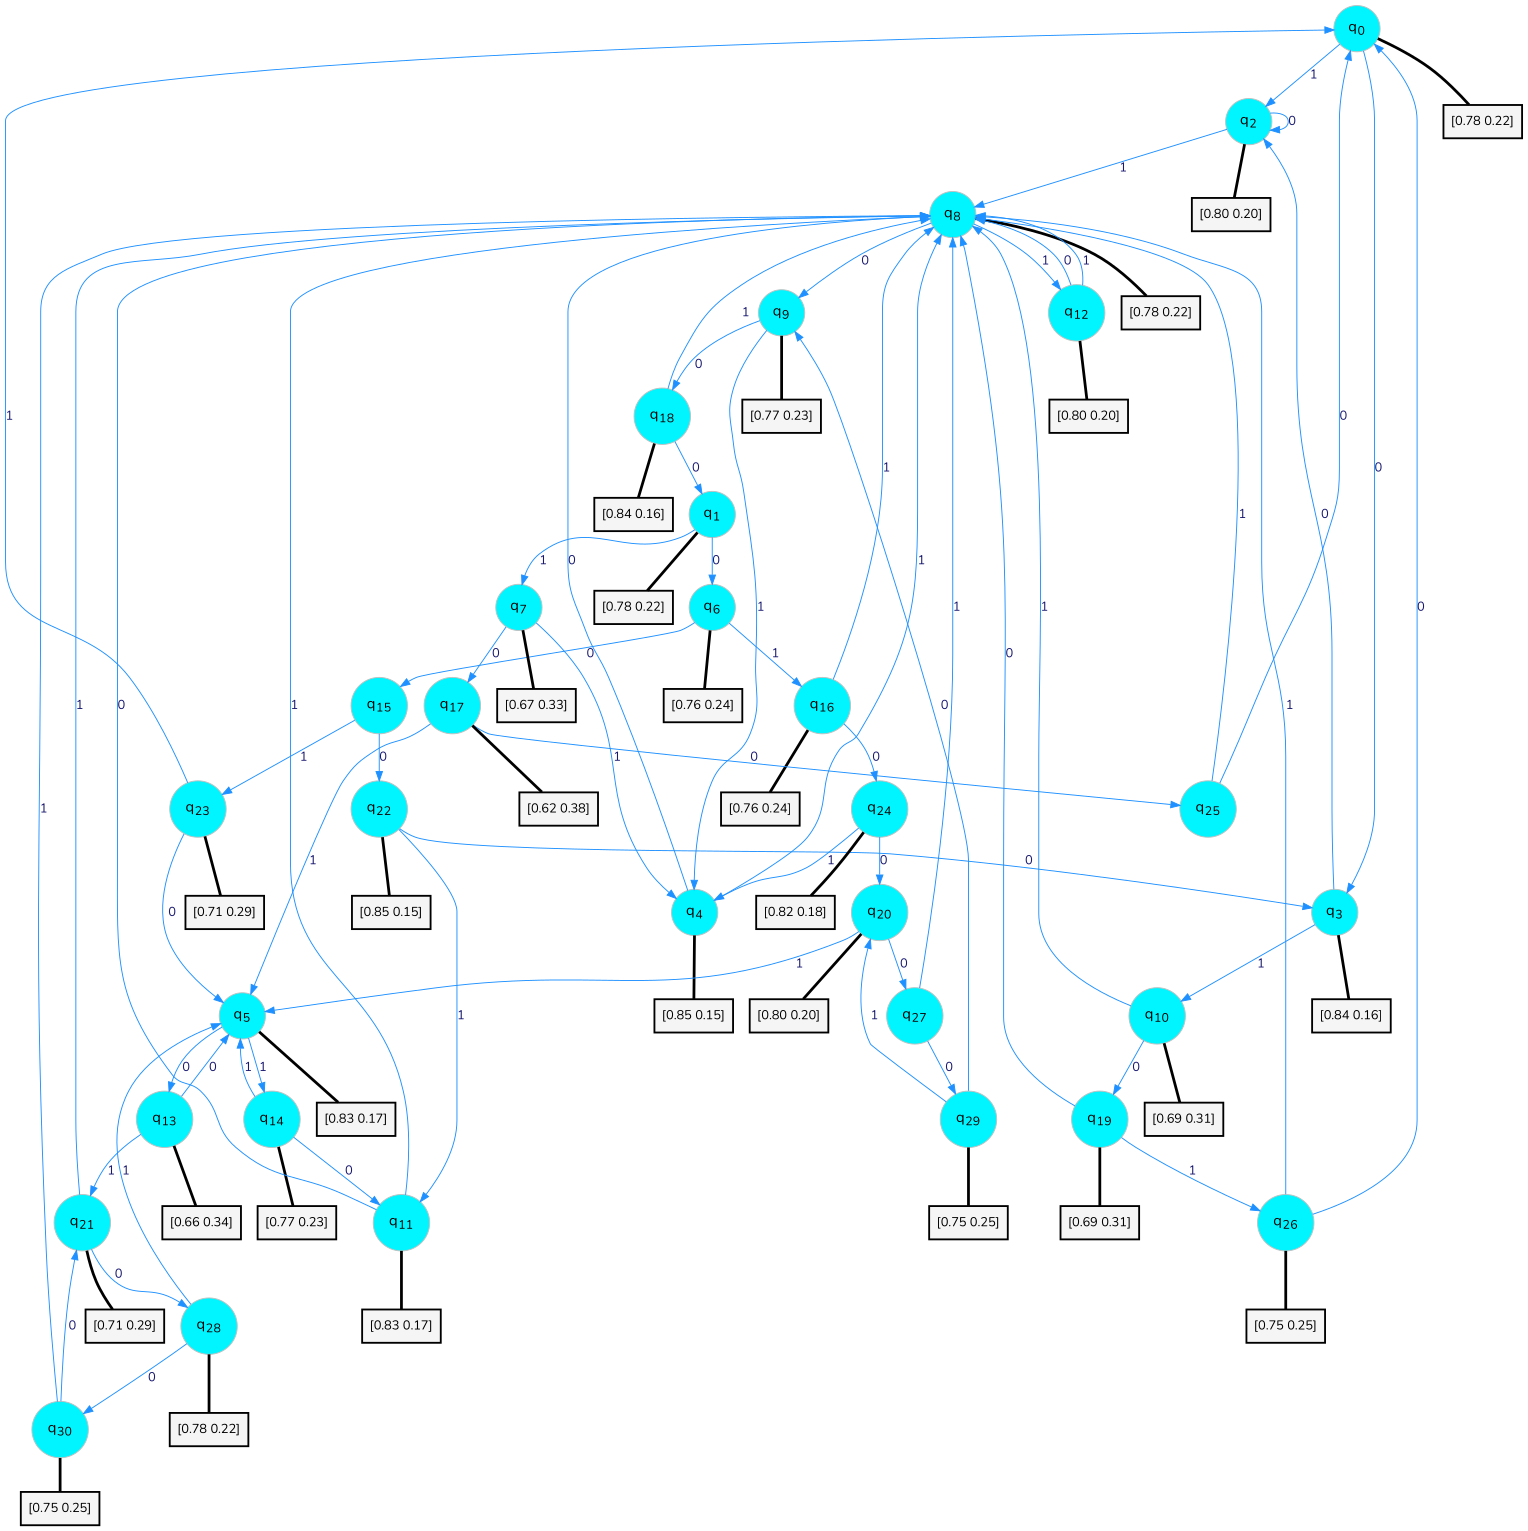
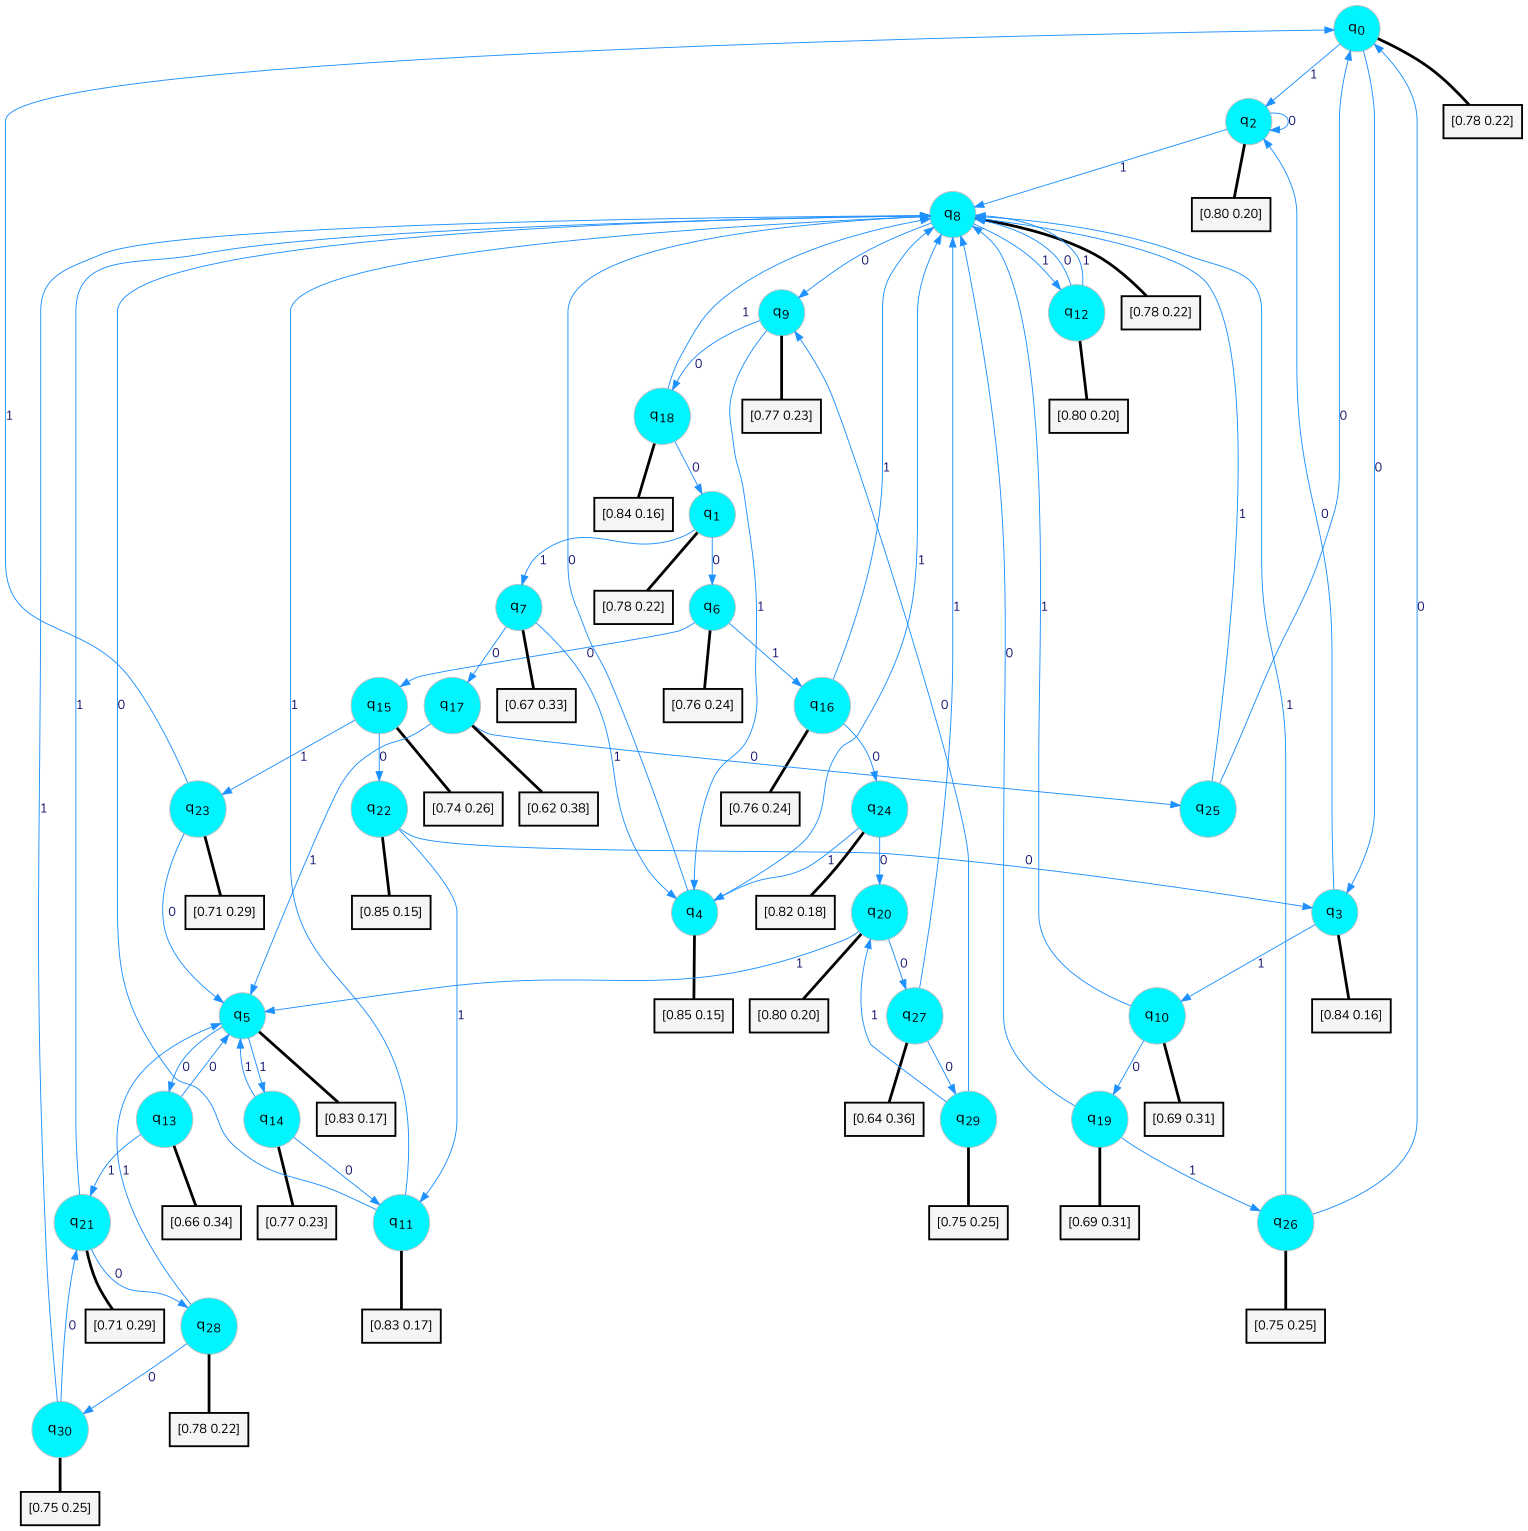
none -> (463, 809)
none -> (884, 1119)
